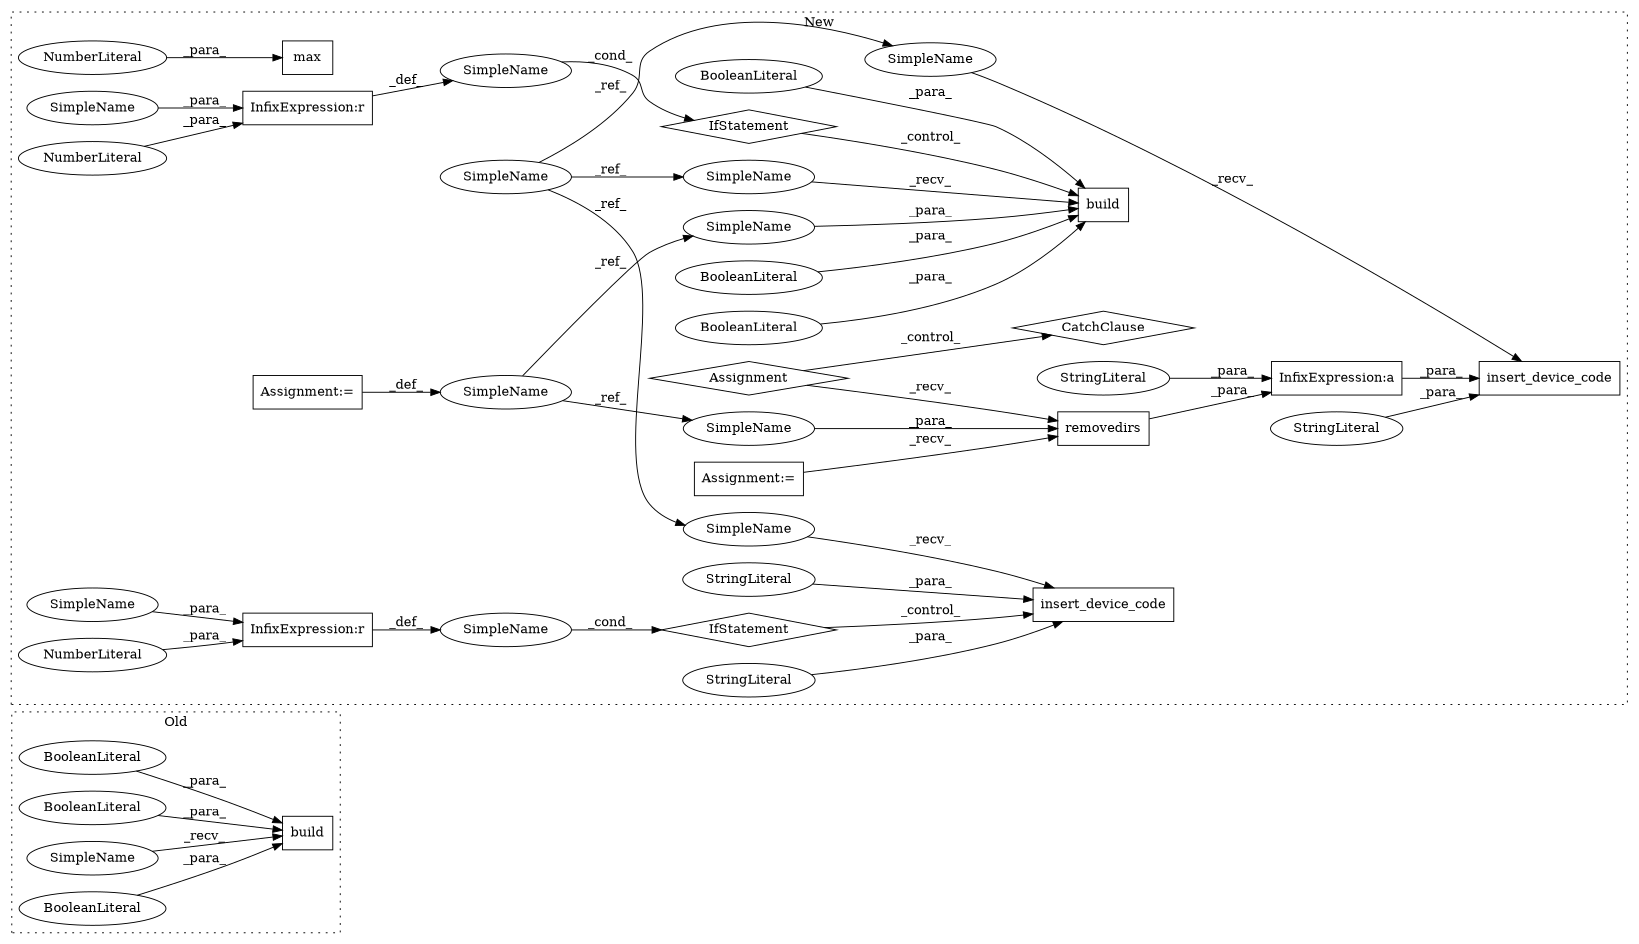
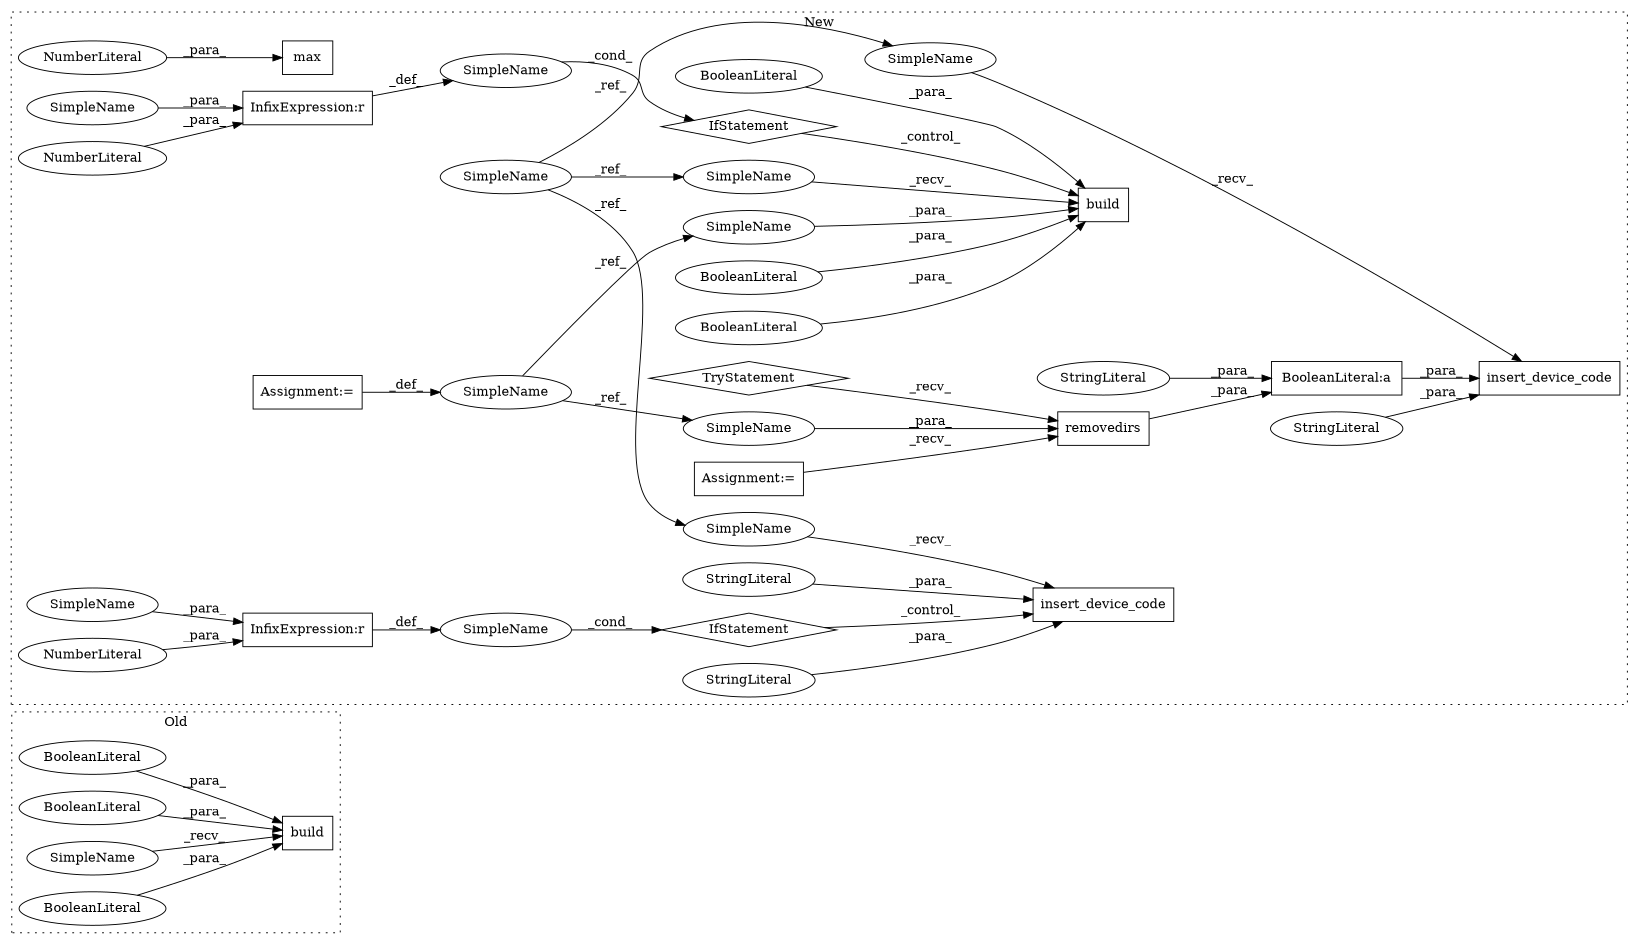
(1103, 328) -> none
(749, 378) -> (749, 378)
(1337, 378) -> (1337, 378)
